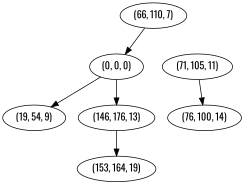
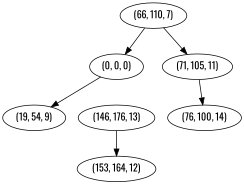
none -> (173, 38)
(117, 89) -> none
(117, 169) -> (117, 169)
